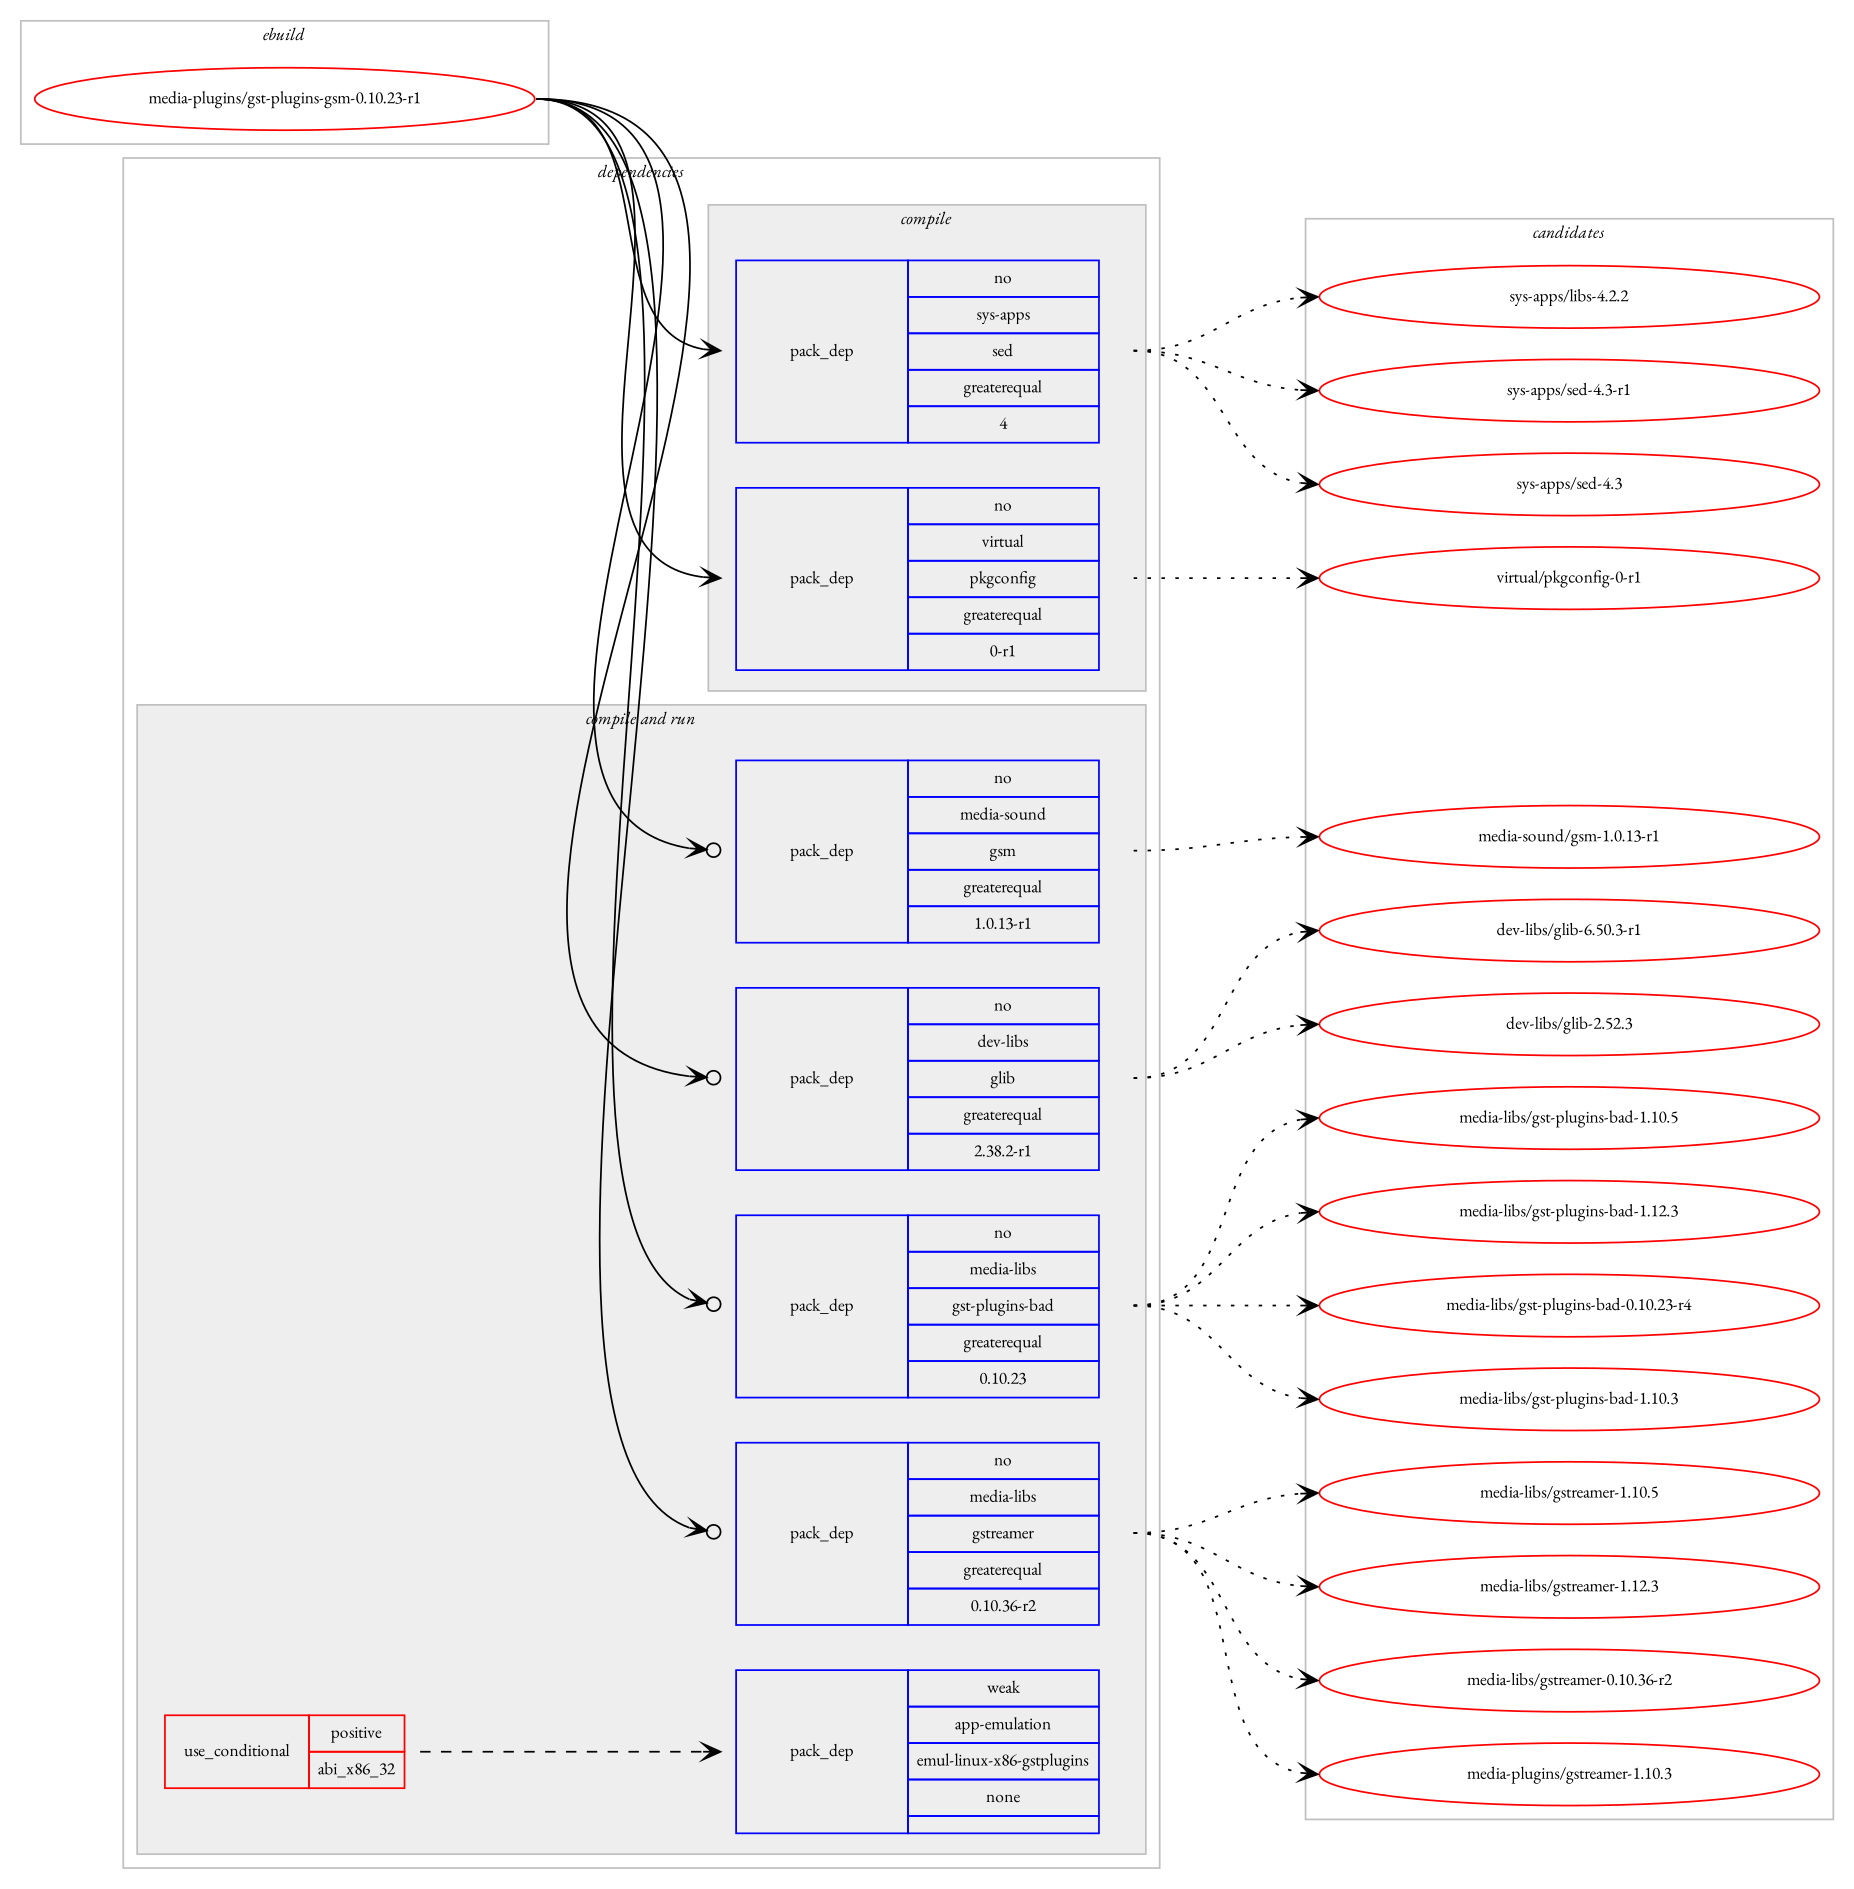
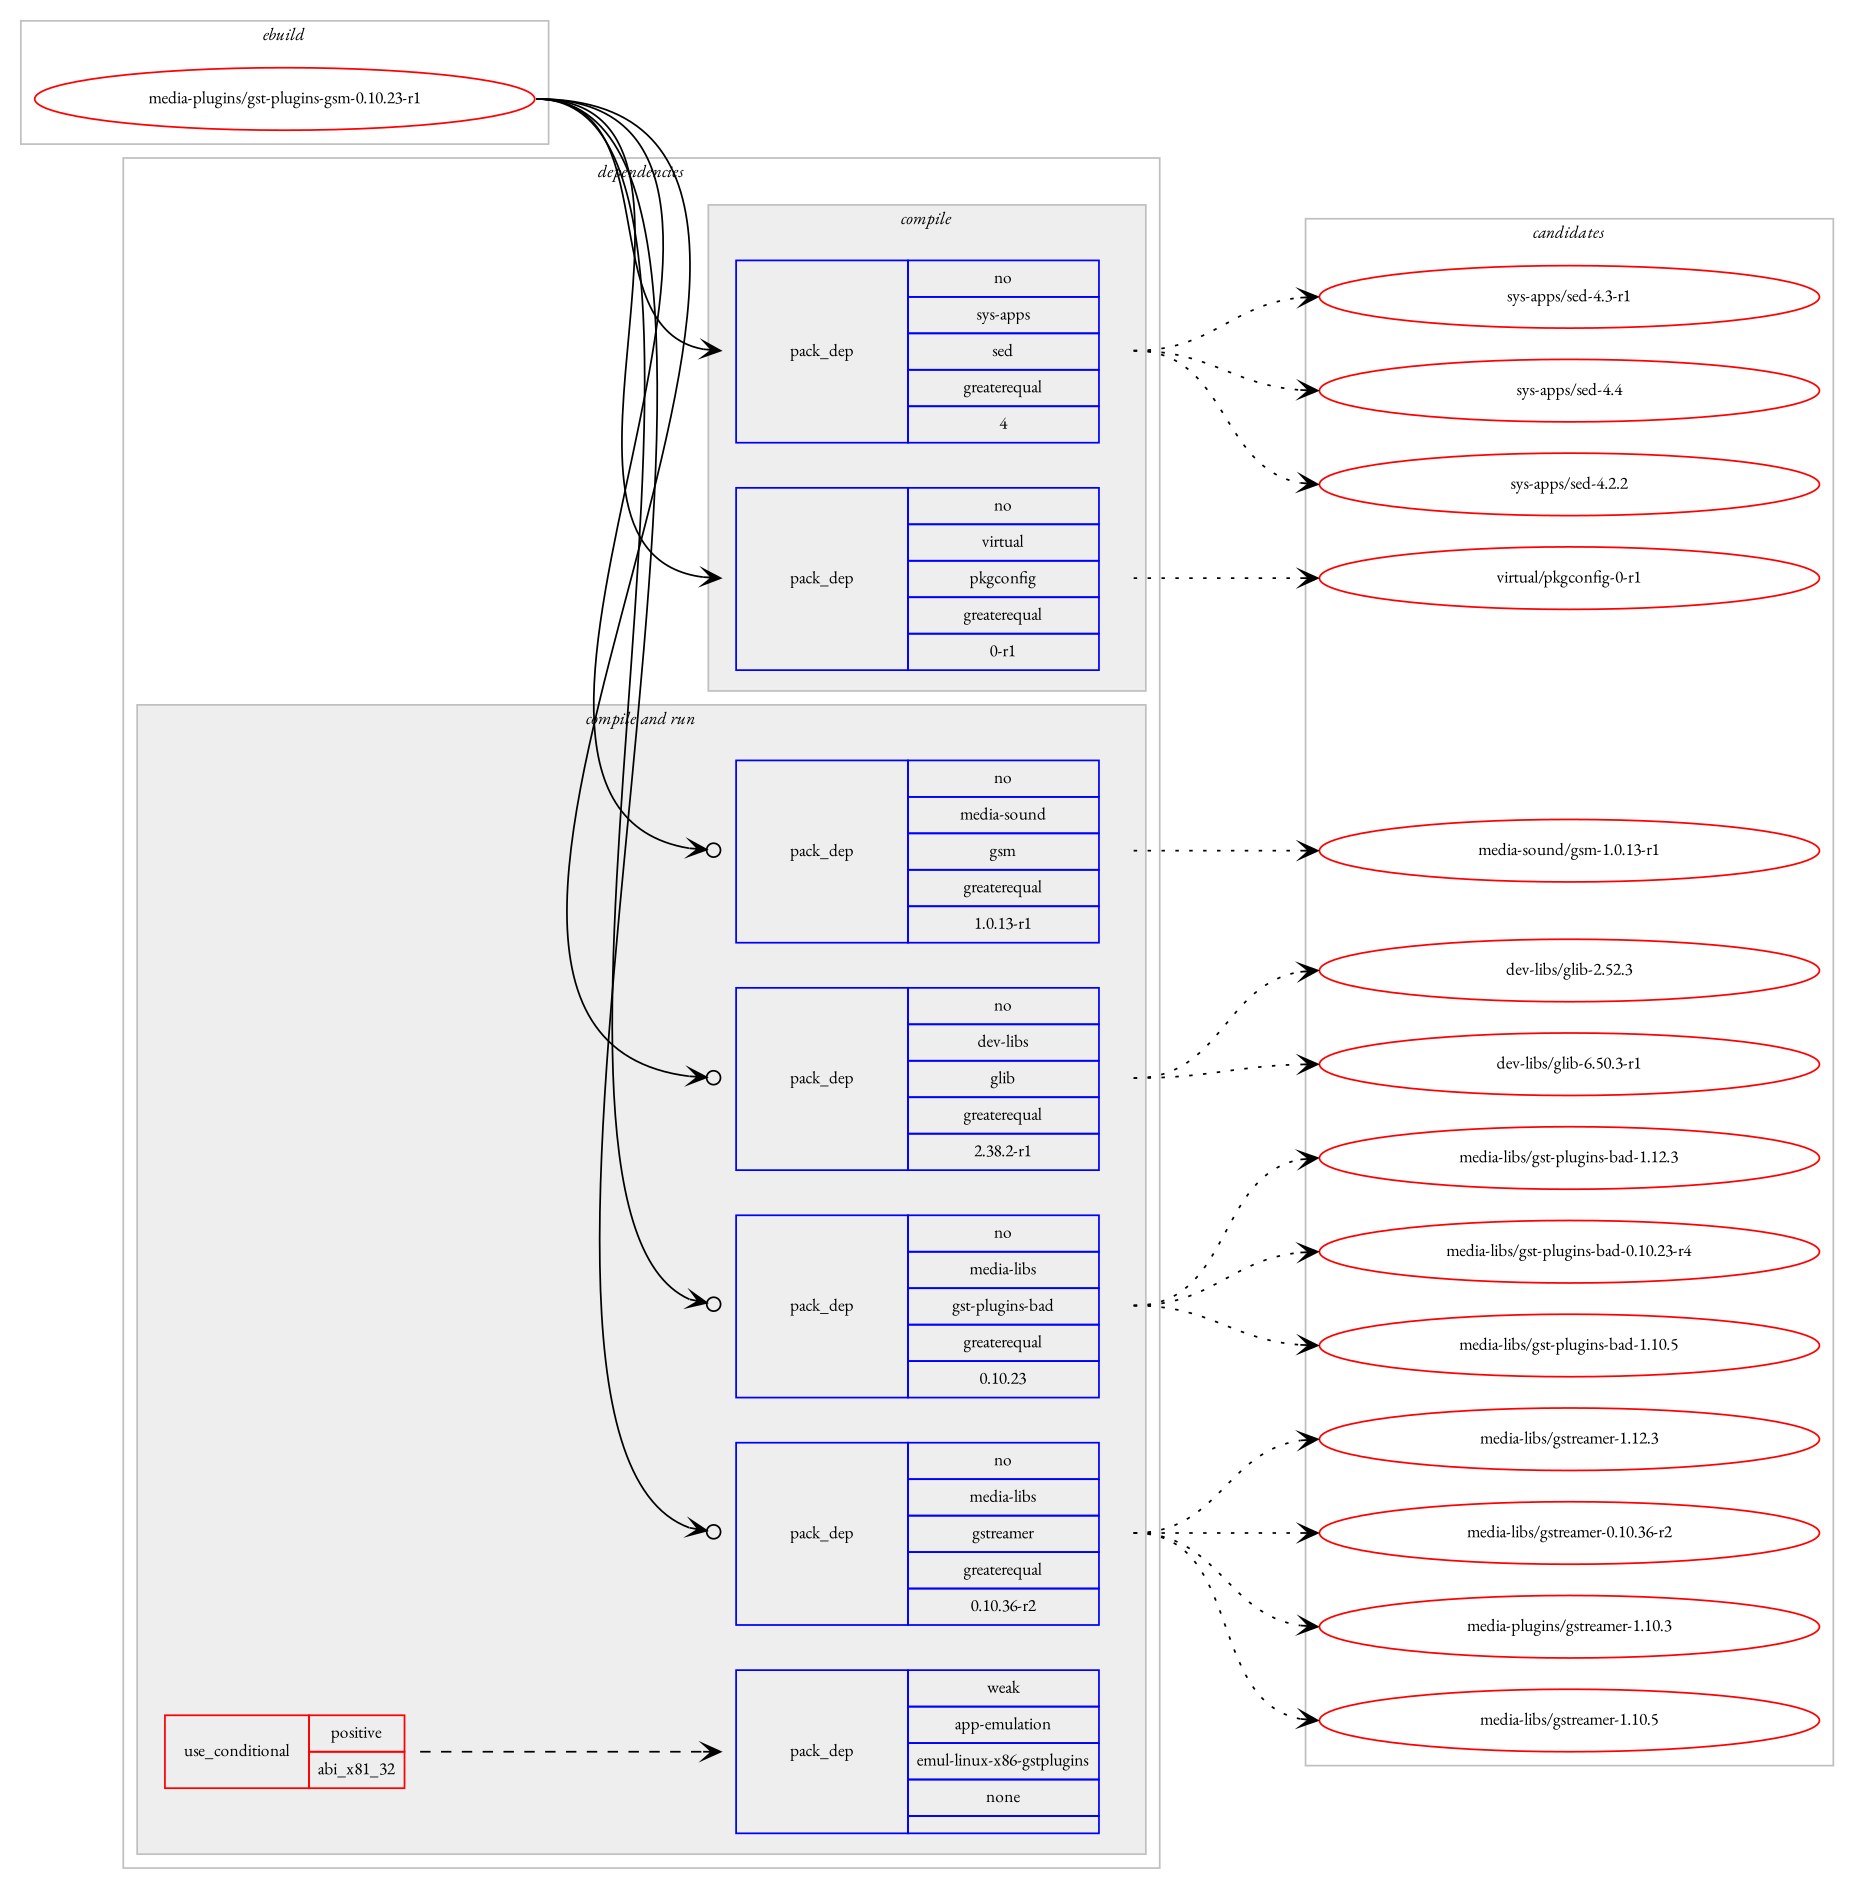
(1569, 297) -> (1569, 484)
(1569, 484) -> (1569, 391)
(1569, 1399) -> none
(357, 1769) -> (357, 1769)
